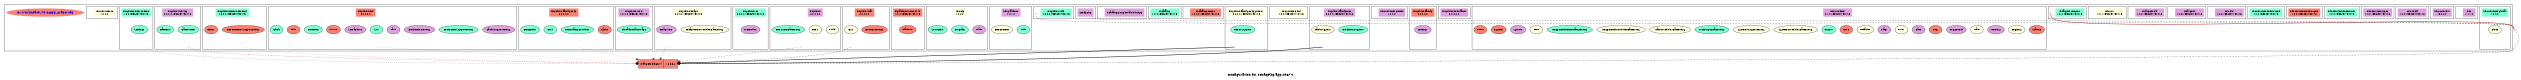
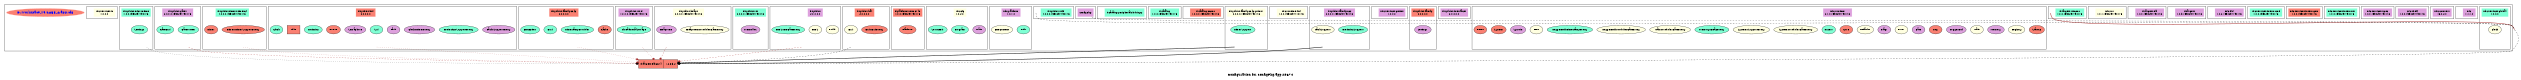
(178, 13) -> (178, 13)
(1125, 13) -> (1125, 13)
(294, 30) -> (294, 30)
